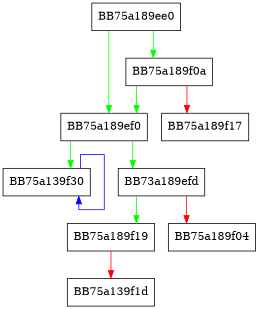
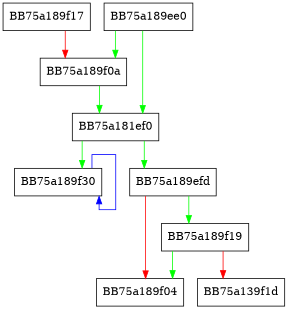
(187, 96) -> (65, 40)
(104, 127) -> (116, 127)
(47, 182) -> (58, 182)
(161, 182) -> (173, 182)
none -> (173, 261)
